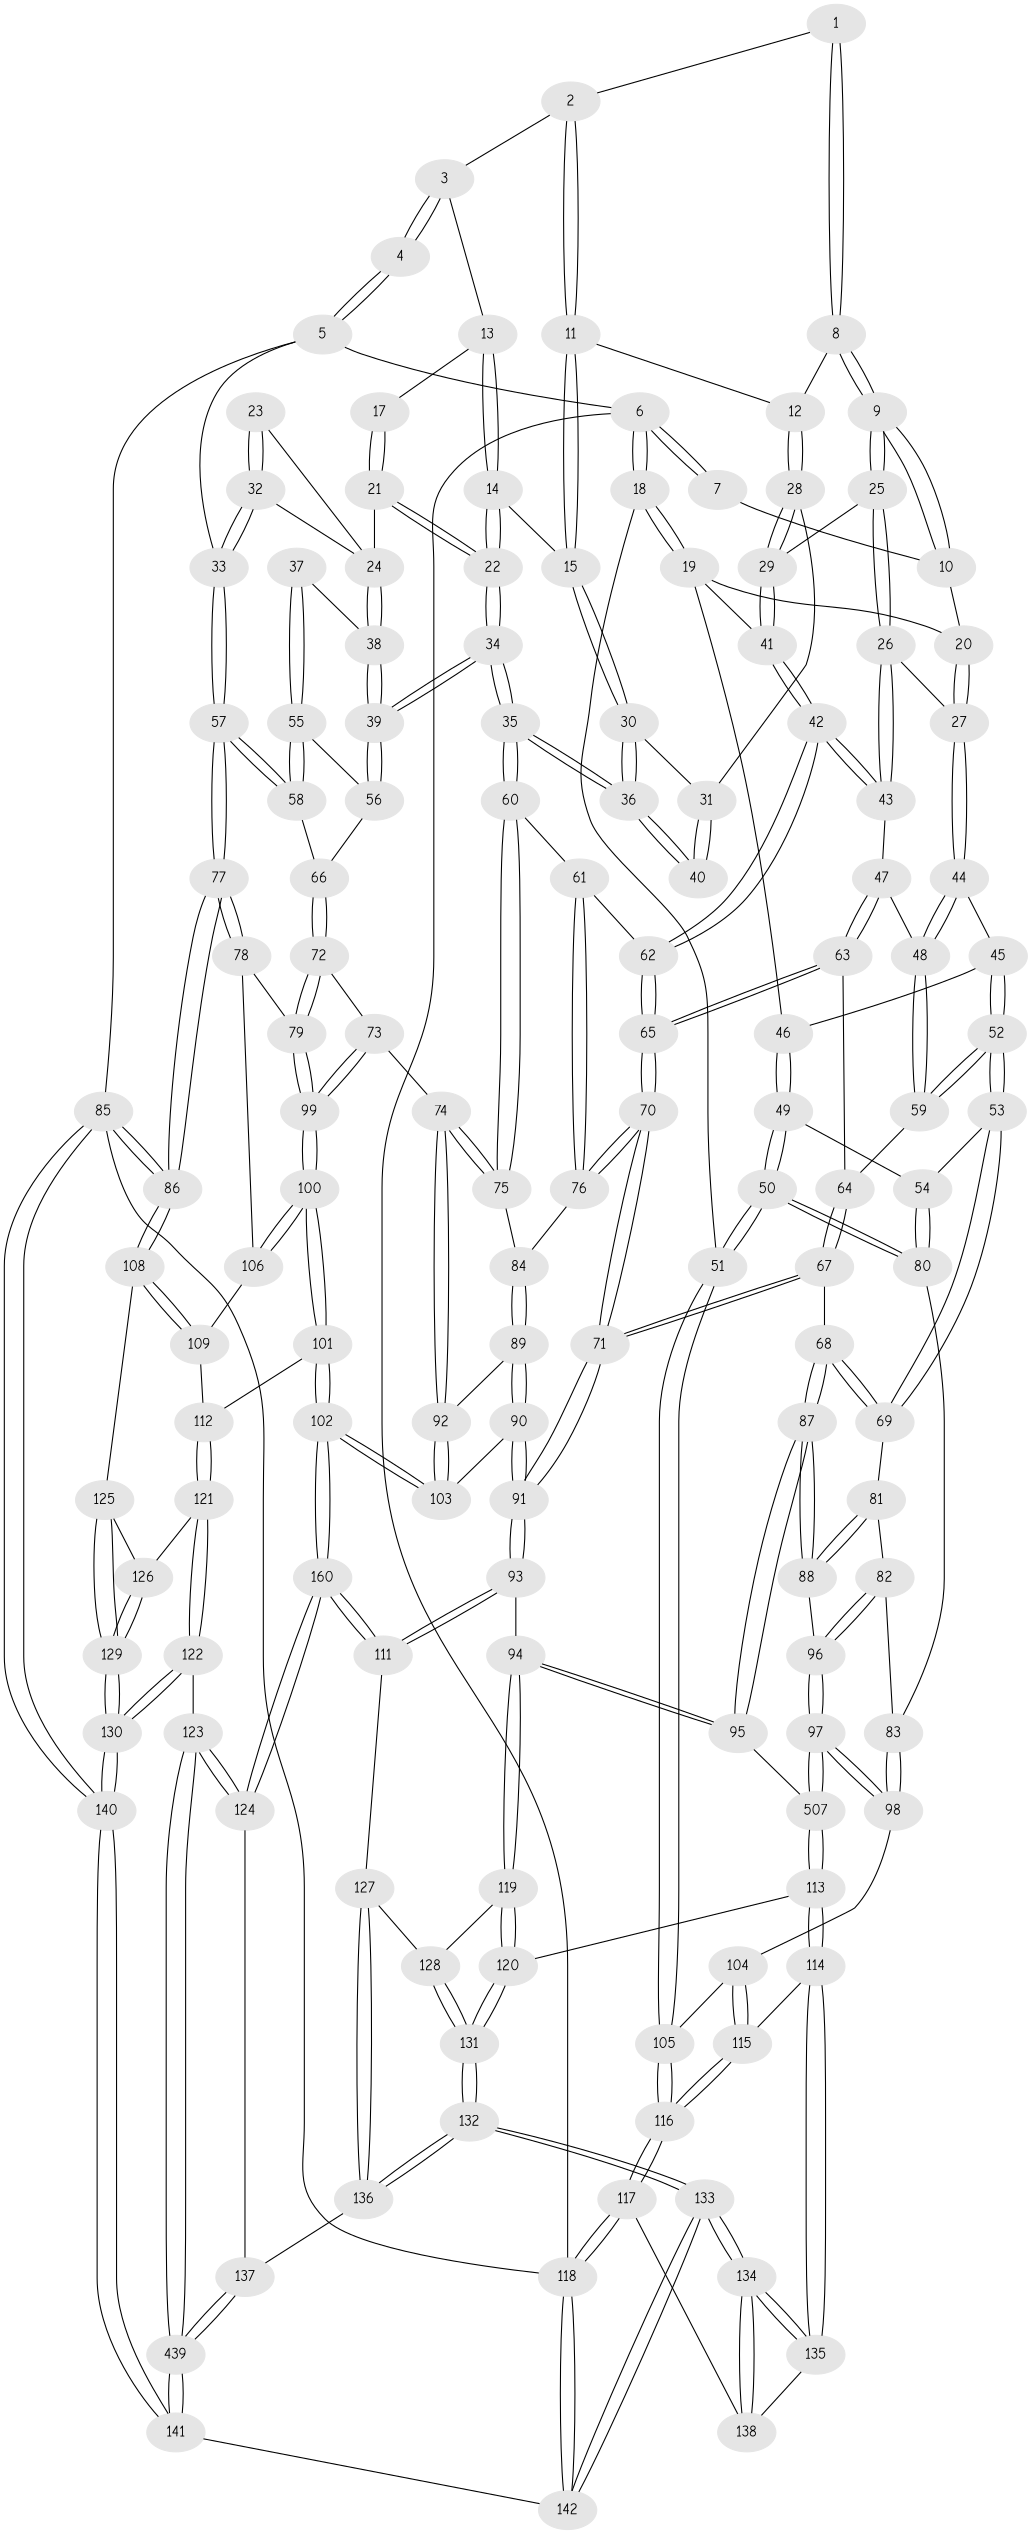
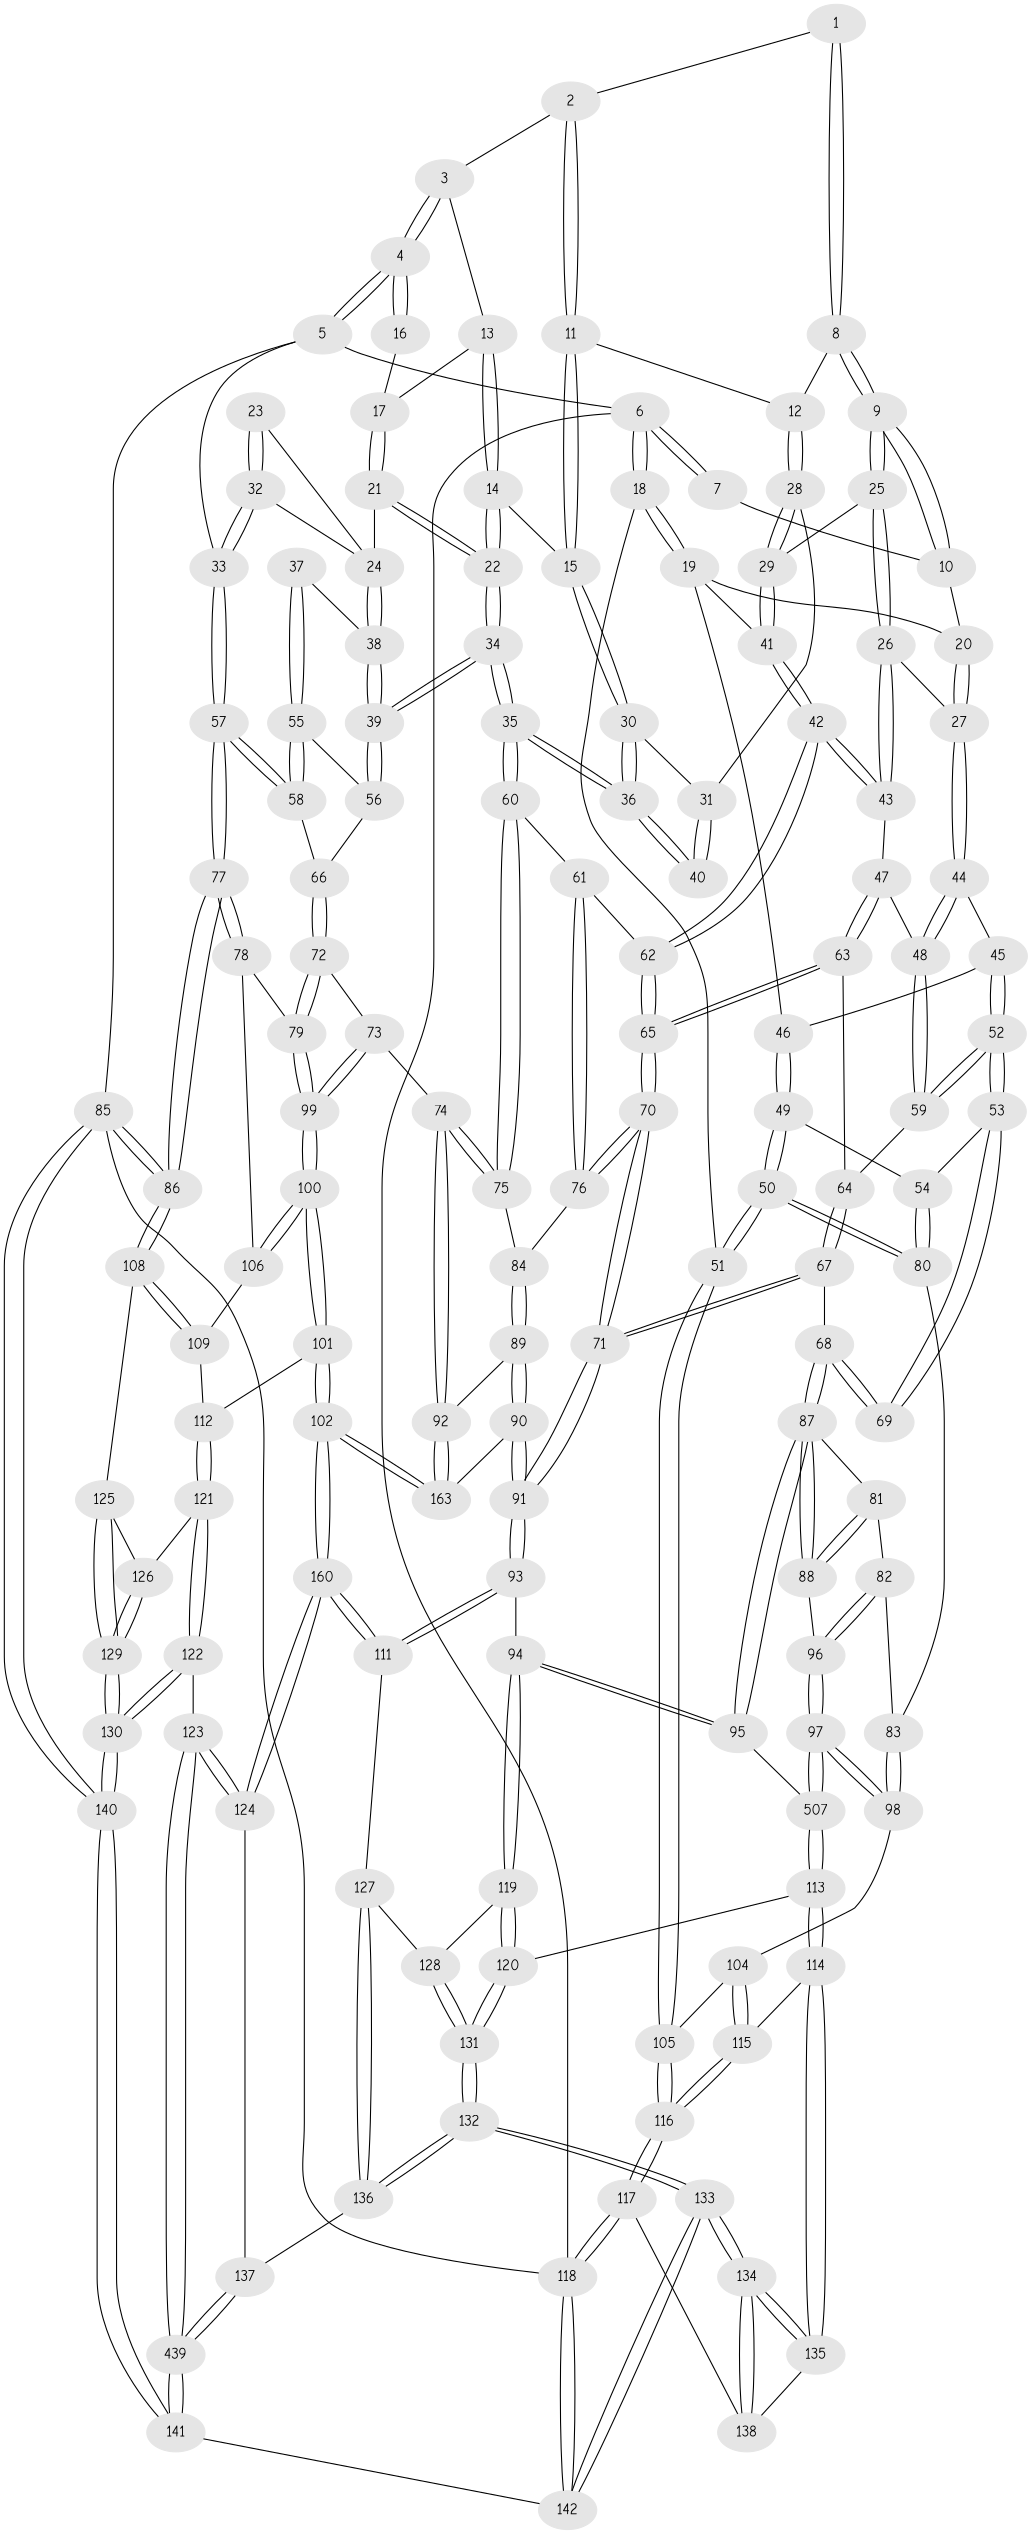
none -> (400, 335)
(881, 1461) -> (842, 1461)
(441, 1500) -> (441, 1500)
